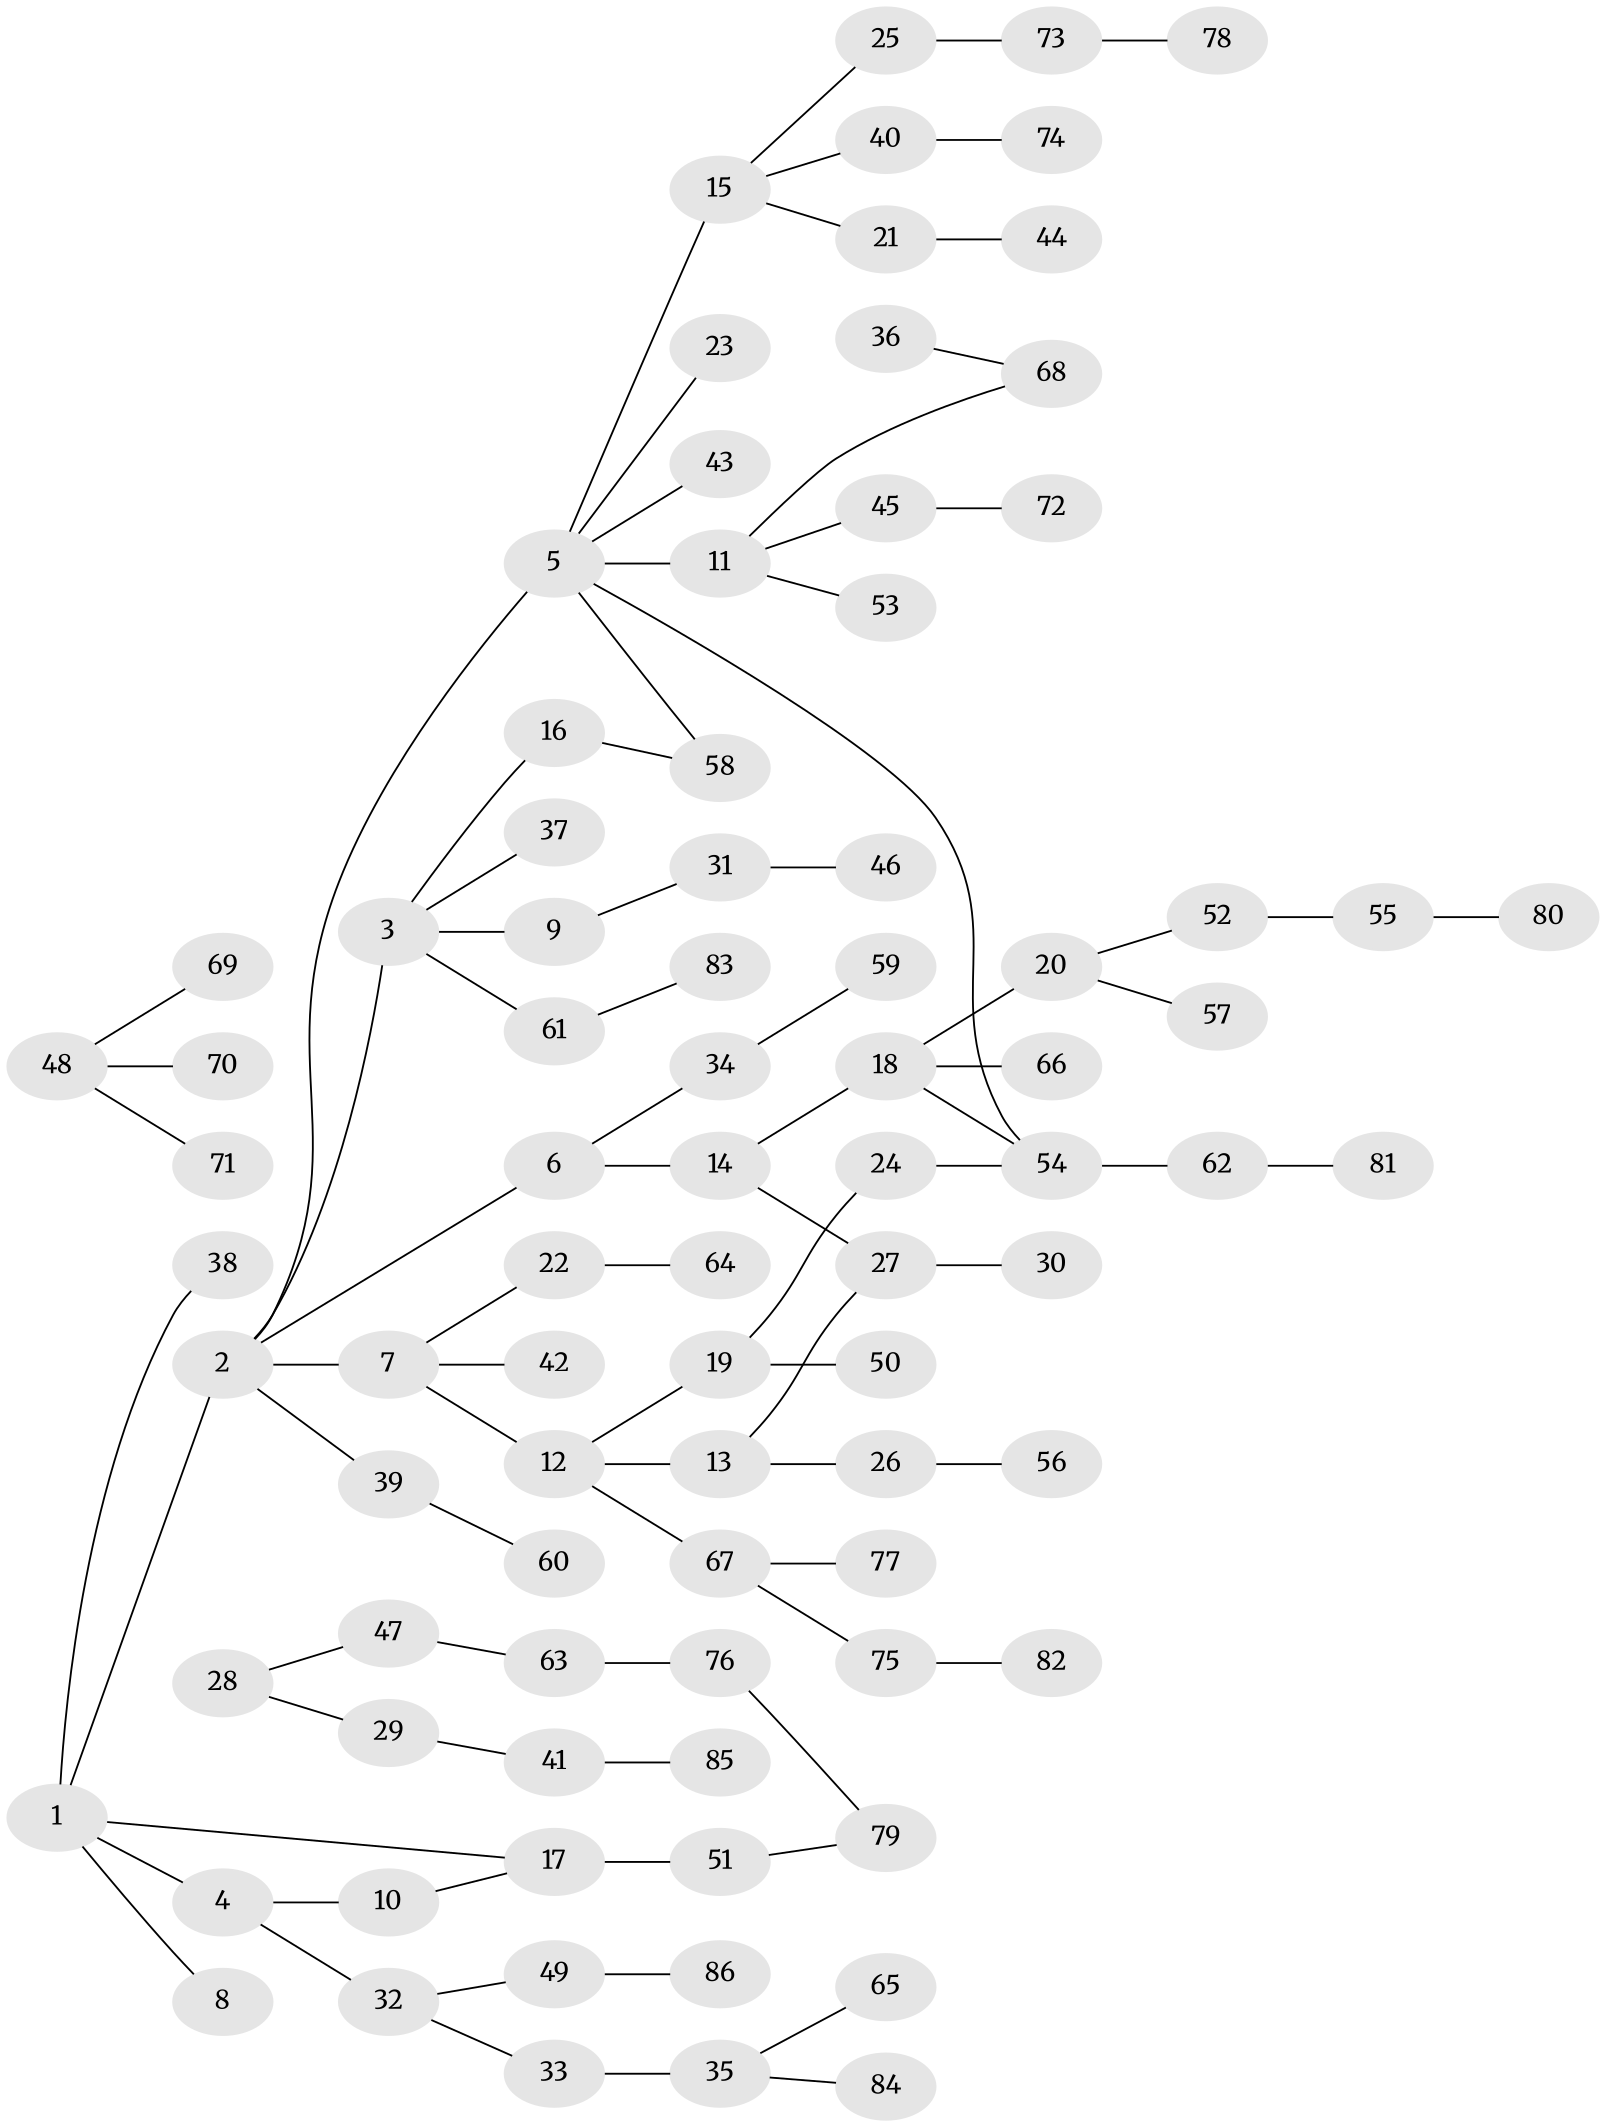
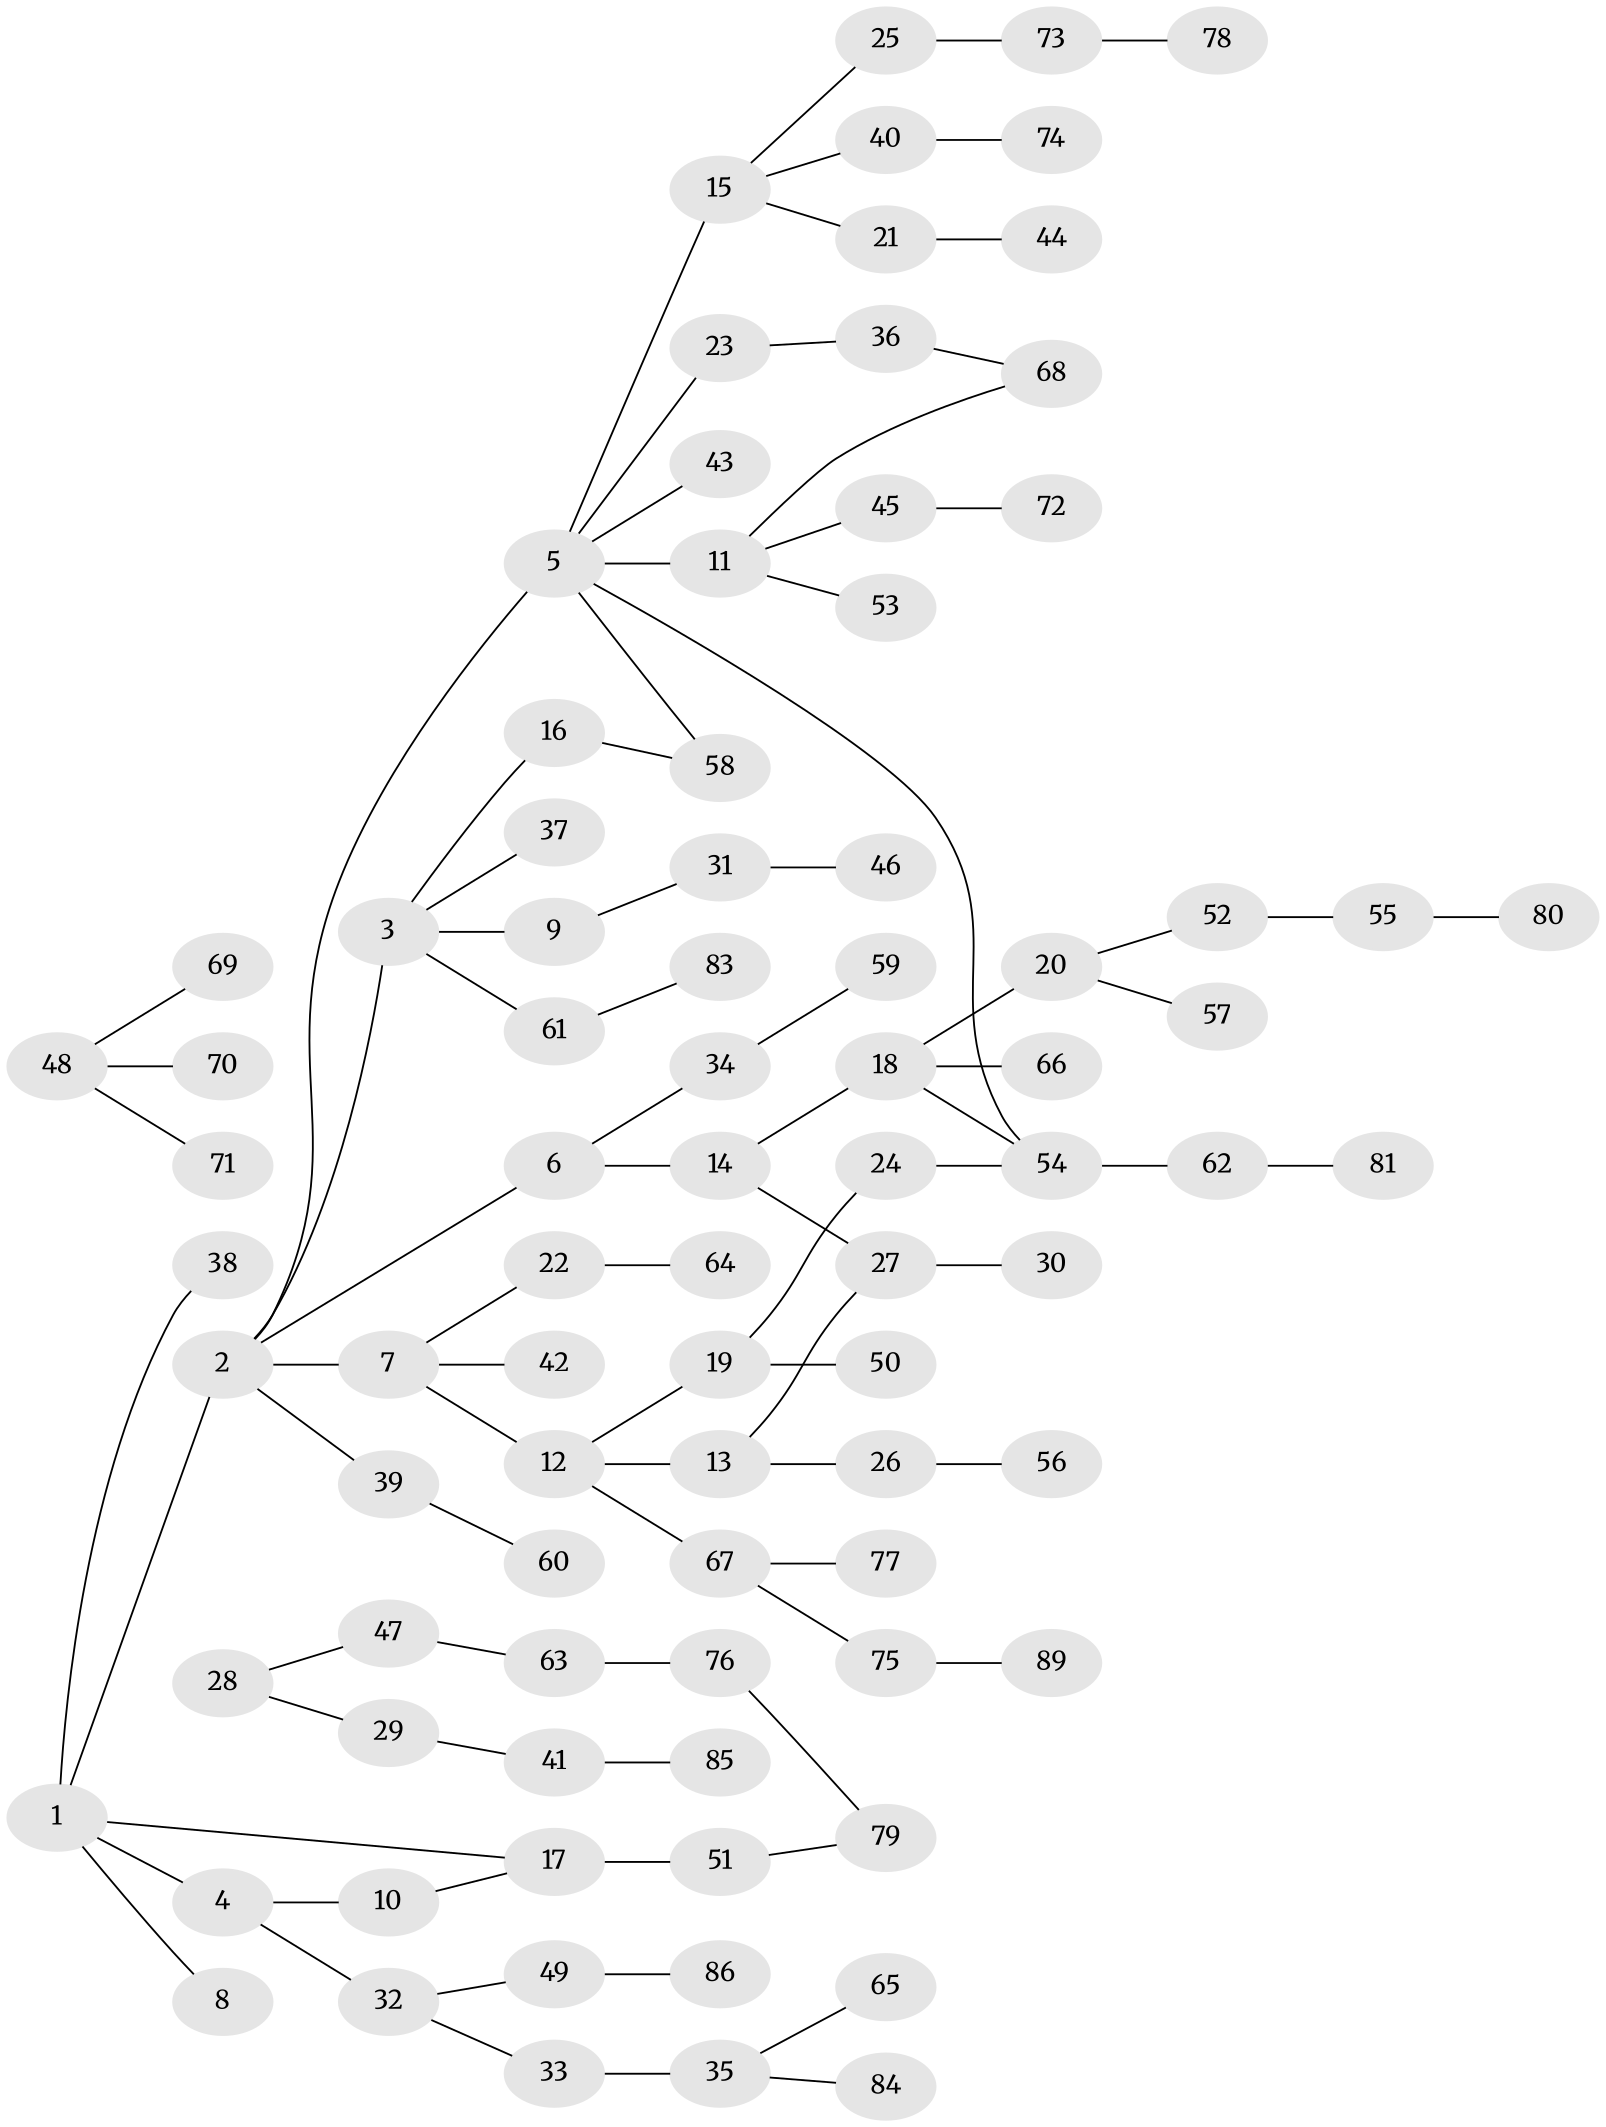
none -> (803, 343)
(1052, 1663) -> (1052, 1663)
